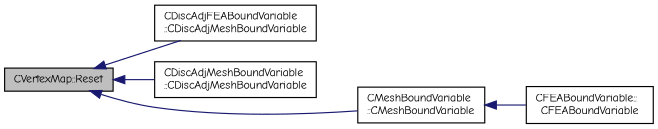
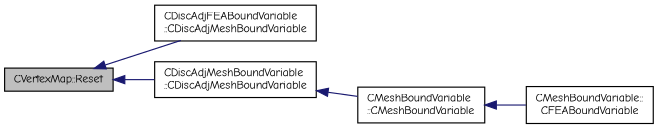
(590, 105) -> (590, 105)
(228, 114) -> (343, 94)
